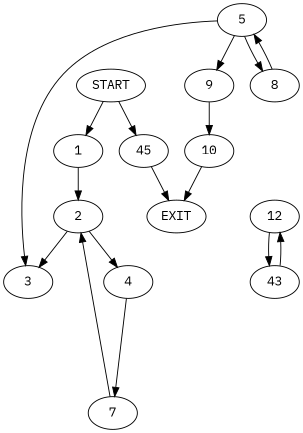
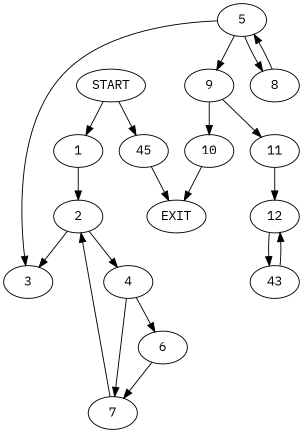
none -> (275, 151)
none -> (163, 348)
